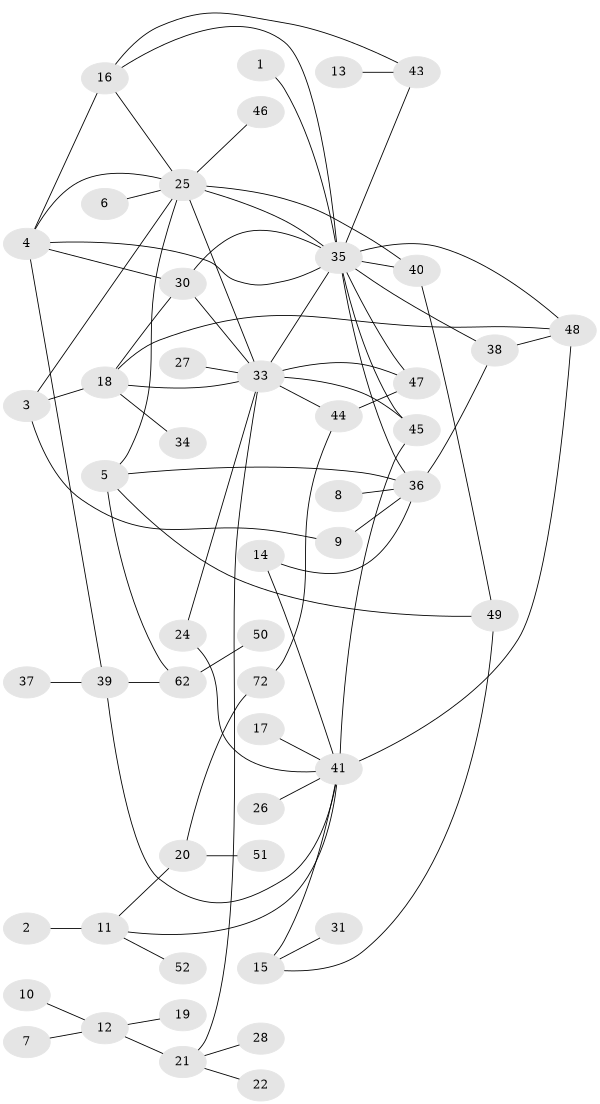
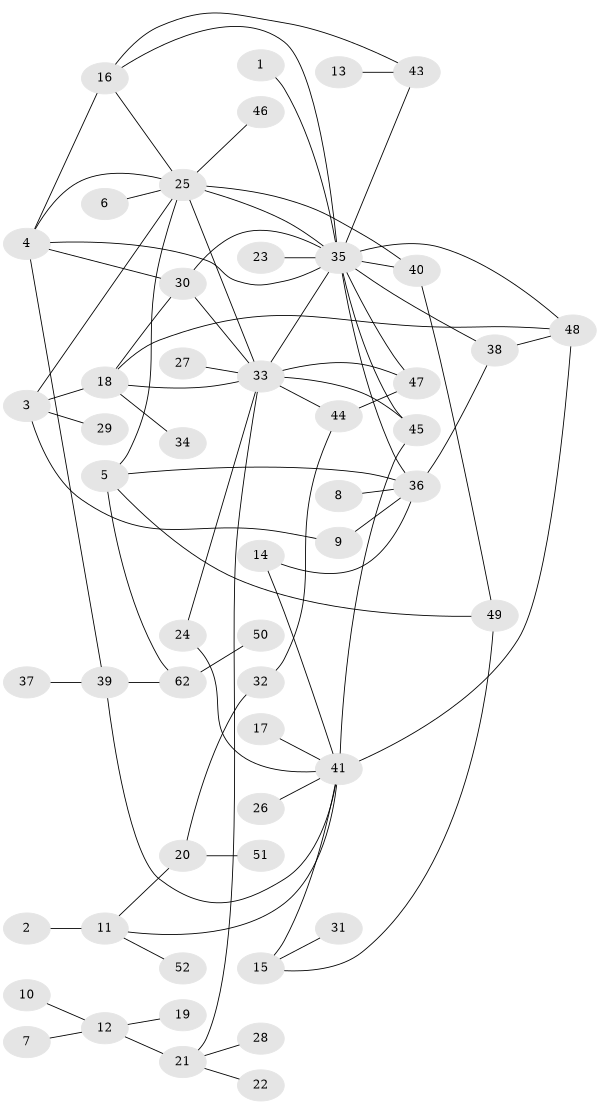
none -> (261, 258)
none -> (105, 429)
(261, 682) -> (261, 682)
